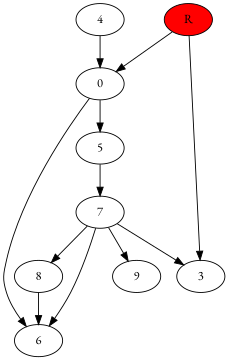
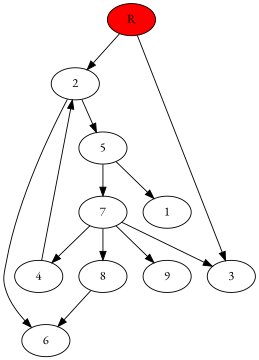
(100, 84) -> (75, 84)
none -> (167, 212)
(79, 275) -> (74, 241)
